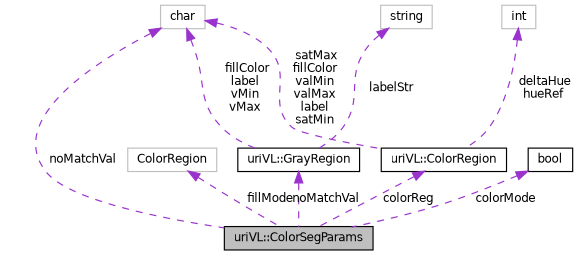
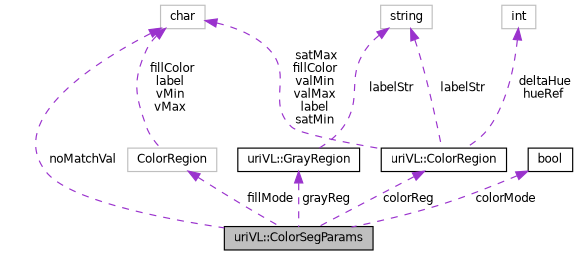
none -> (430, 94)
(207, 105) -> (137, 93)
(324, 199) -> (324, 199)
